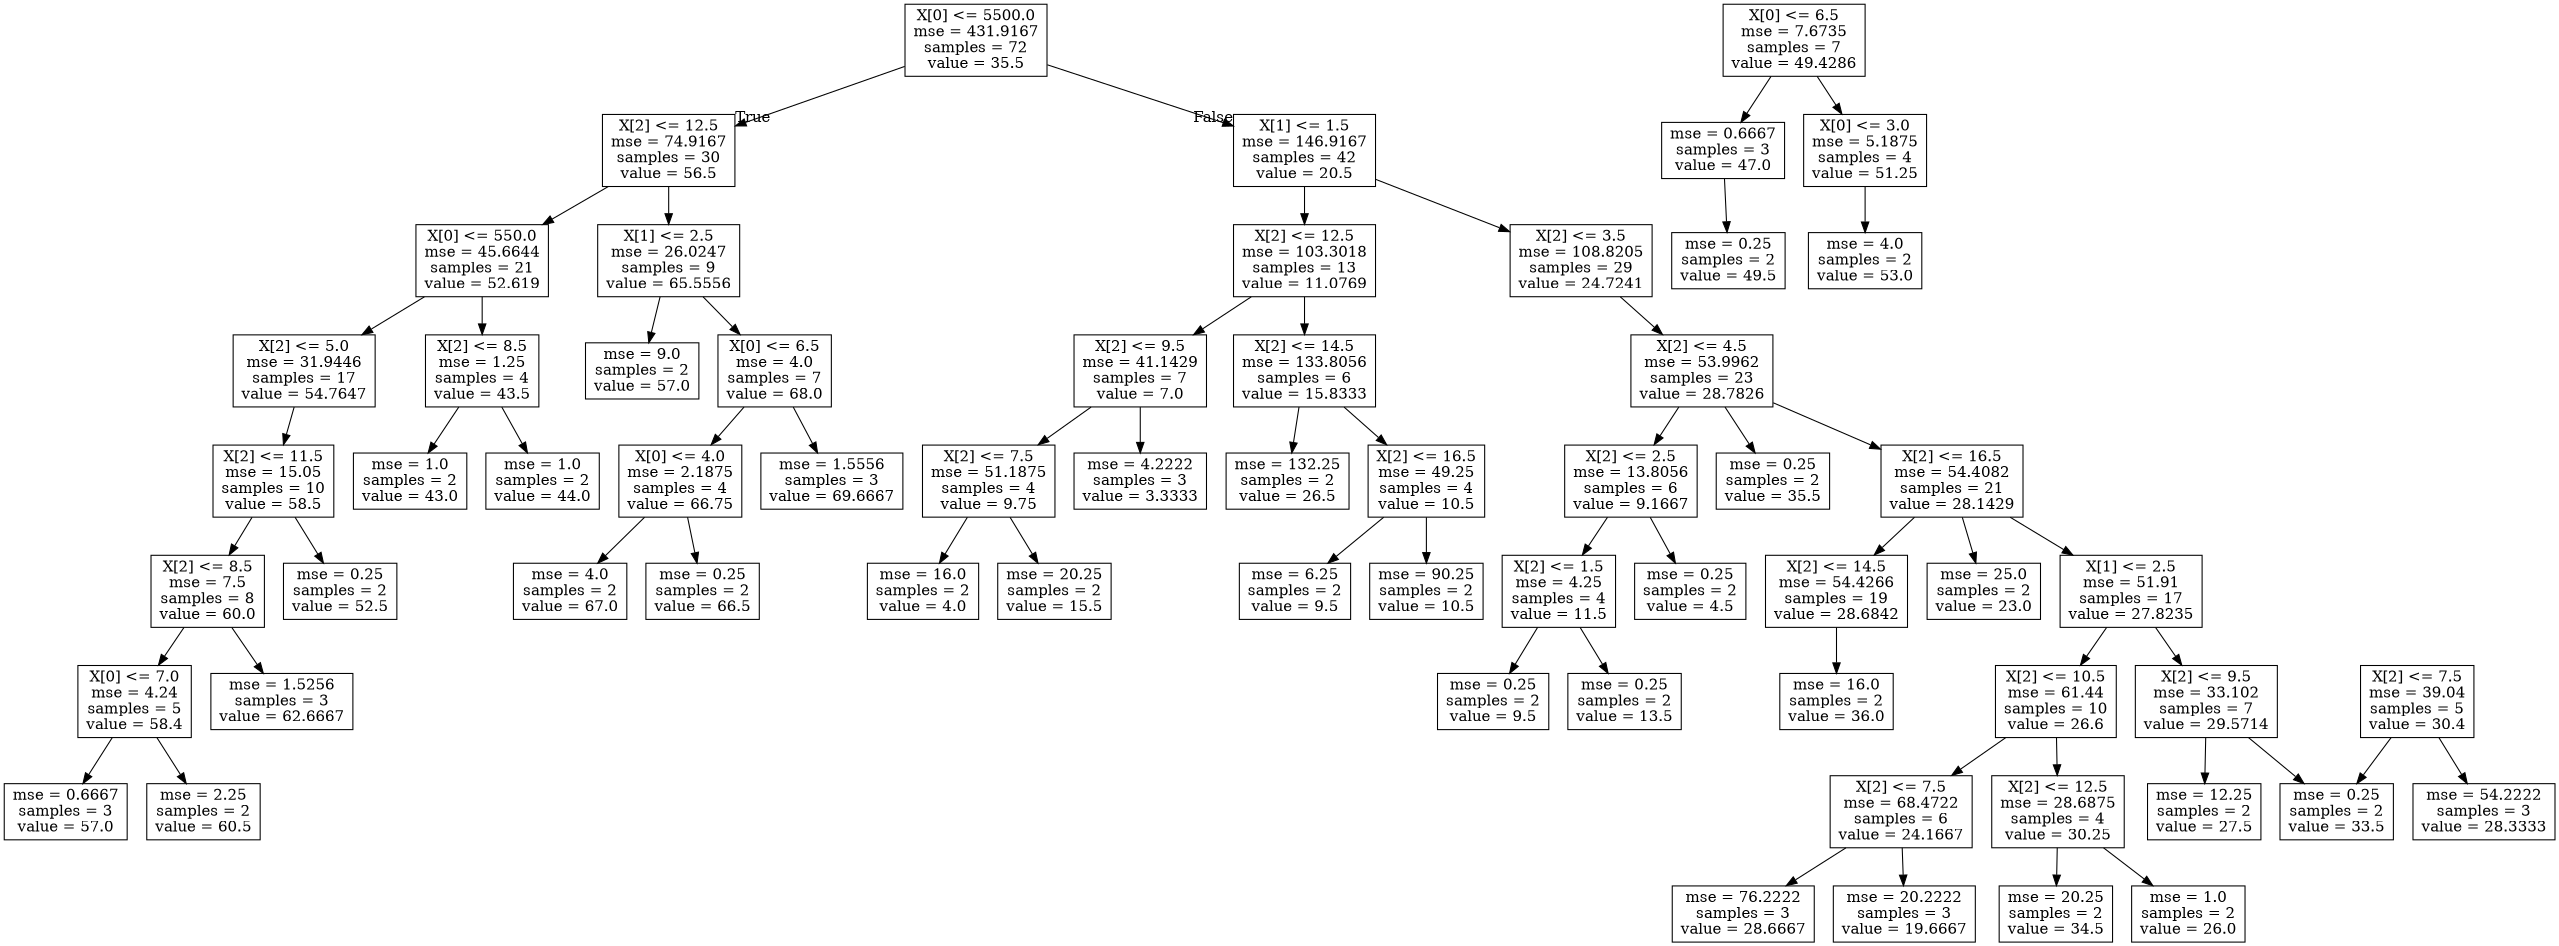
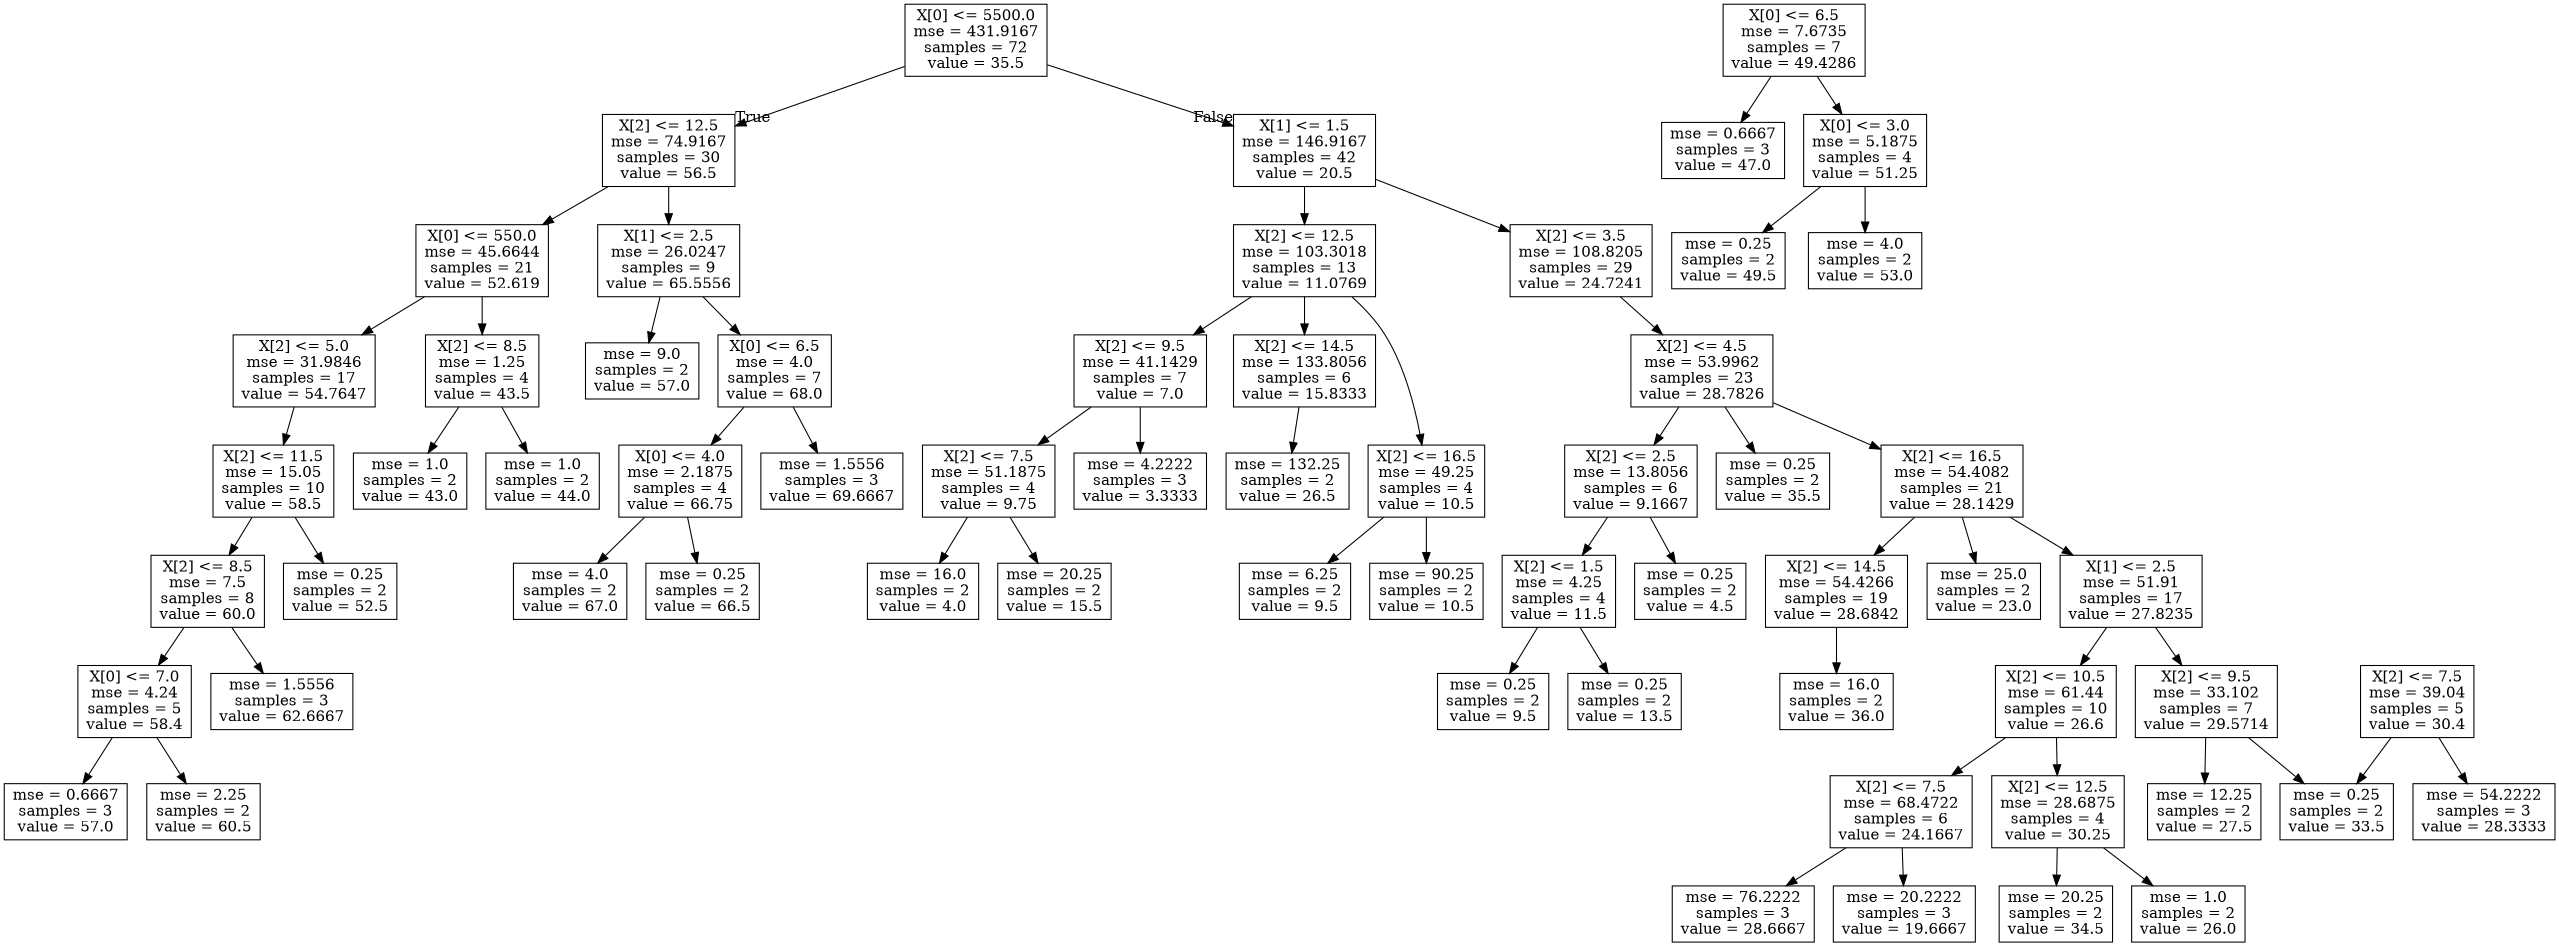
(1726, 200) -> (1796, 206)
(304, 371) -> (304, 371)
(1361, 422) -> (1398, 360)
(282, 702) -> (282, 702)
